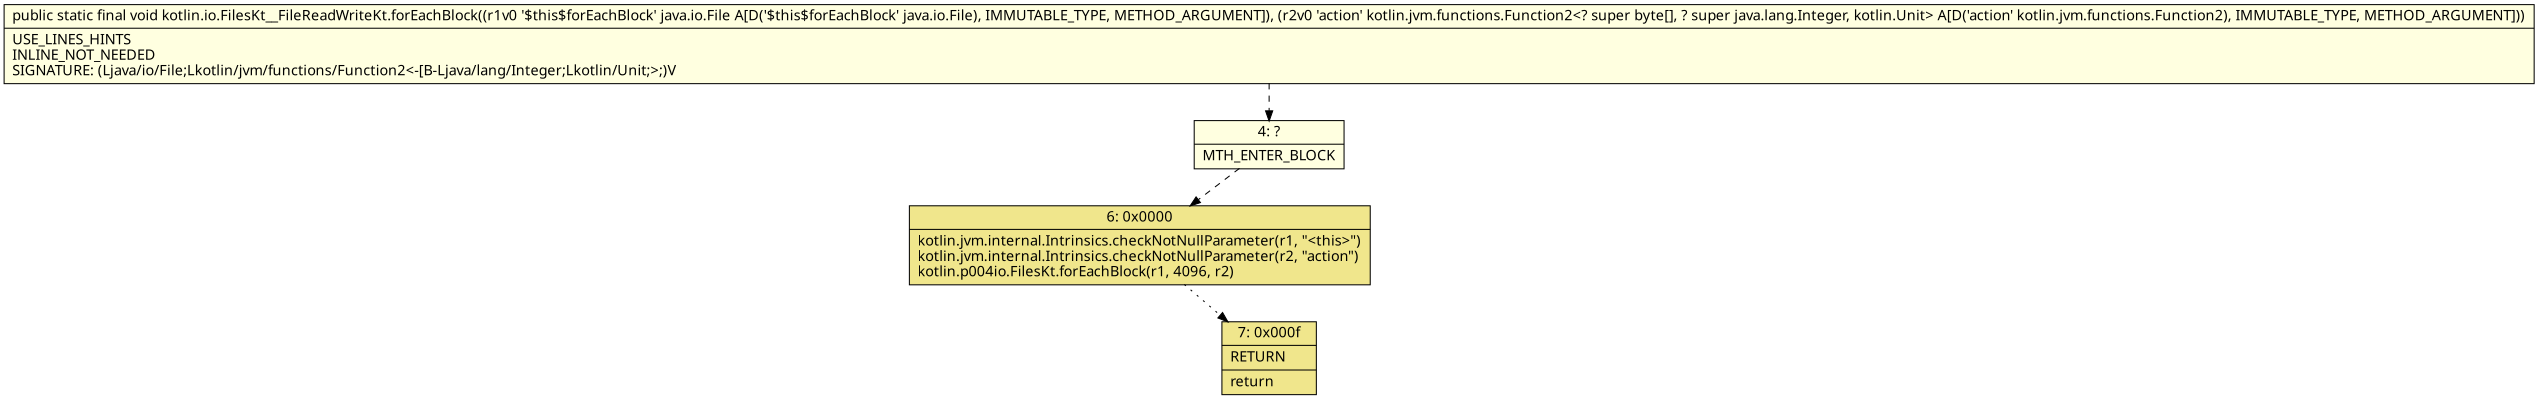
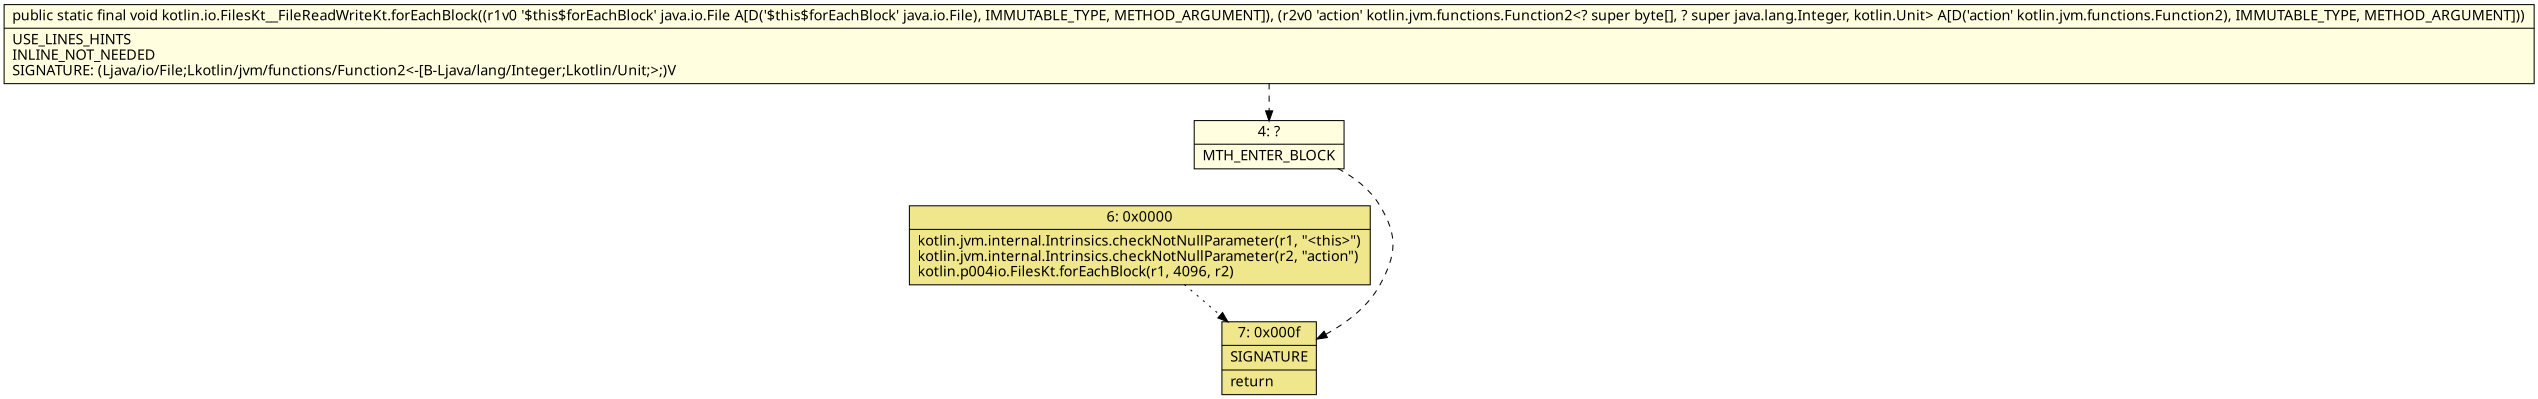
(1219, 184) -> (1392, 254)
(1258, 357) -> (1269, 357)
